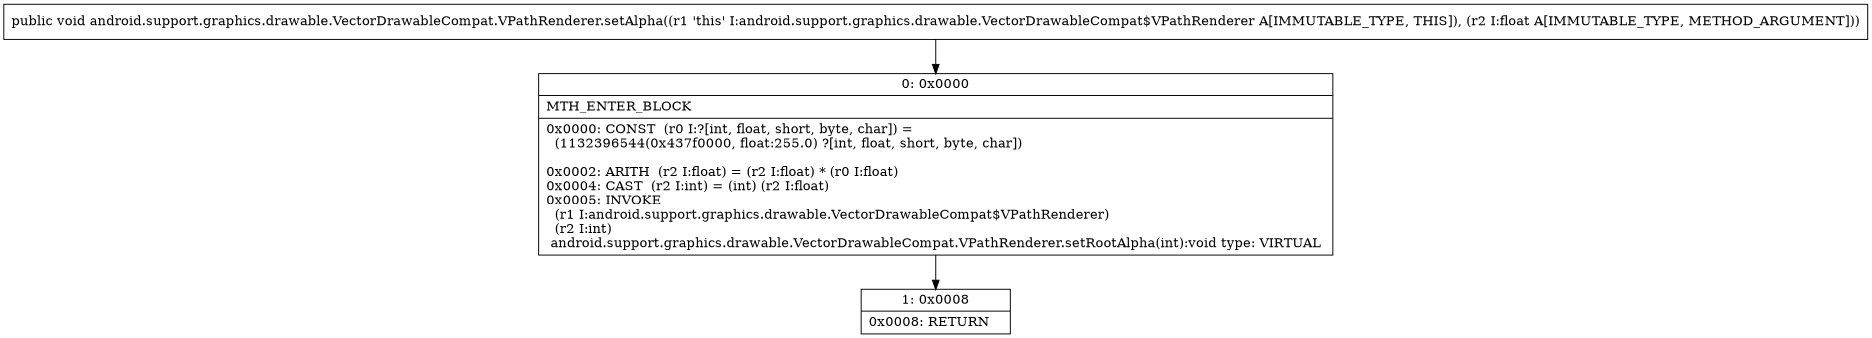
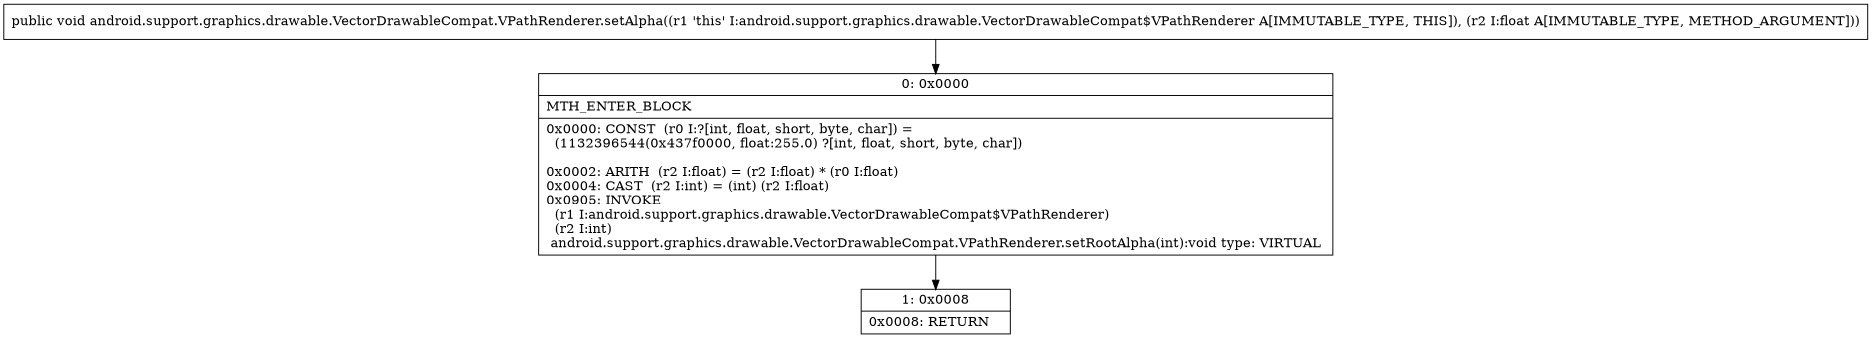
(608, 200) -> (608, 200)
